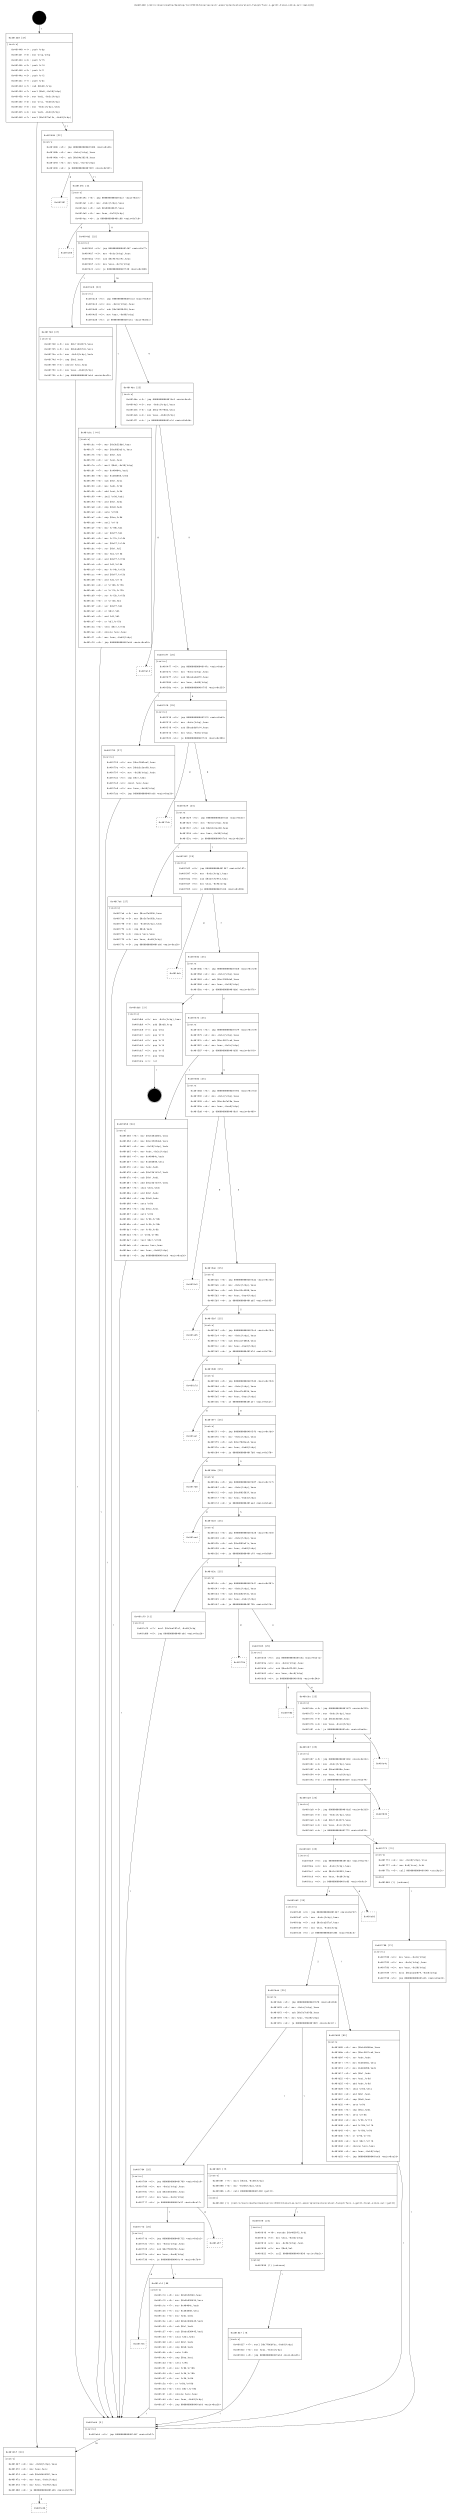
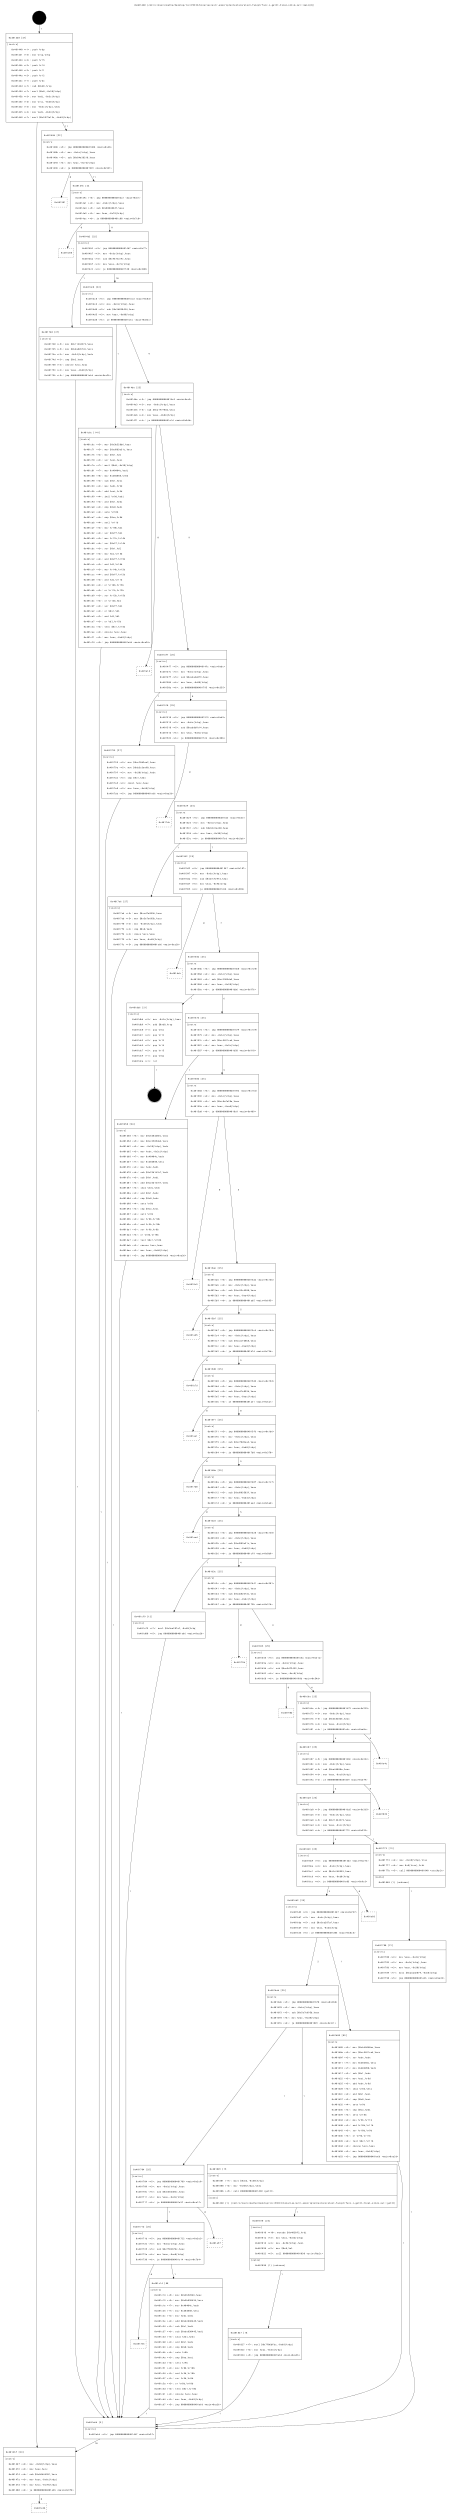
(200, 771) -> none
